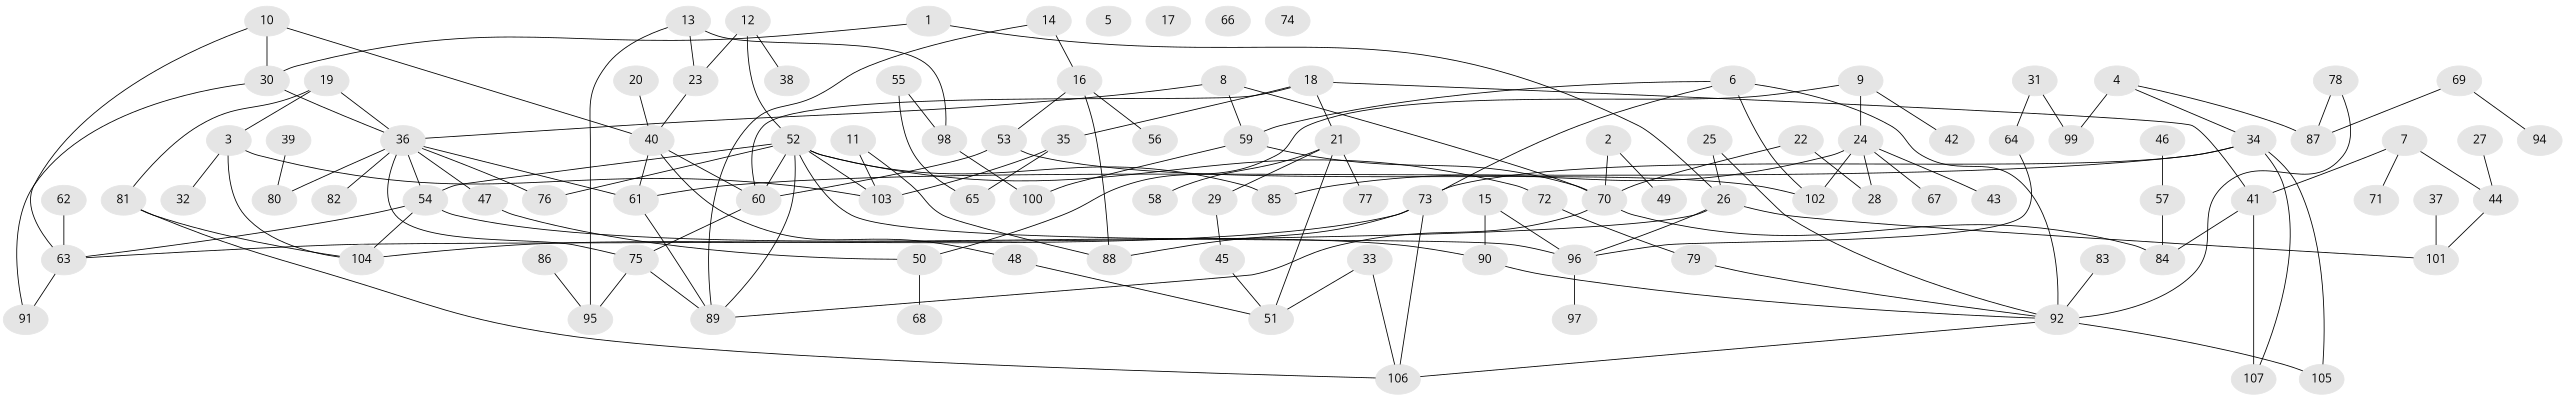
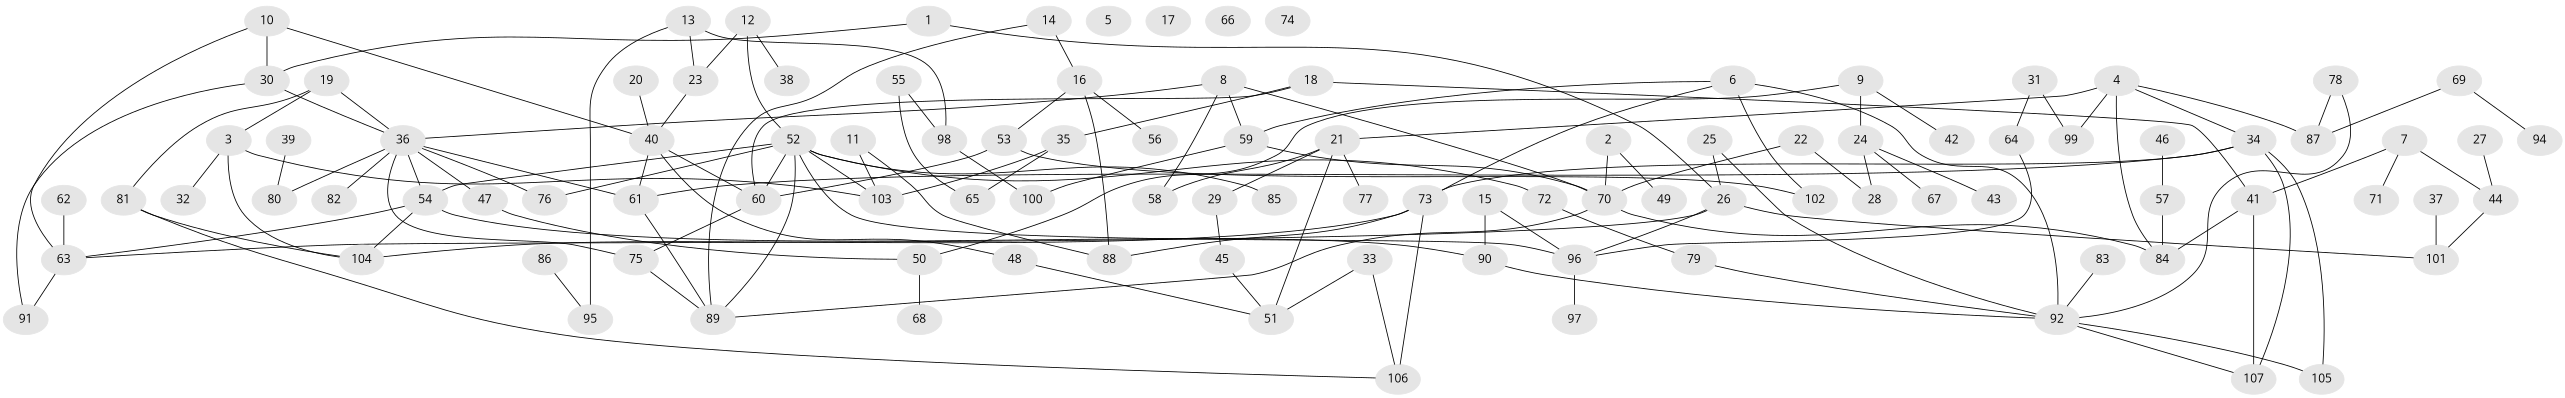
(1321, 103) -> (1729, 116)
none -> (1193, 142)
none -> (2122, 174)
(1570, 178) -> none
(1831, 179) -> none
(613, 290) -> none
(1728, 349) -> (2155, 350)
